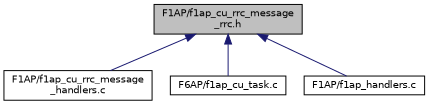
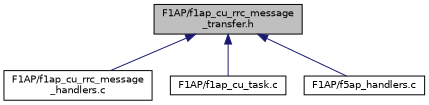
(228, 19) -> (228, 19)
(228, 85) -> (228, 85)
(364, 85) -> (364, 85)
